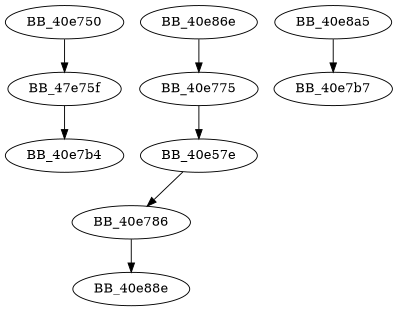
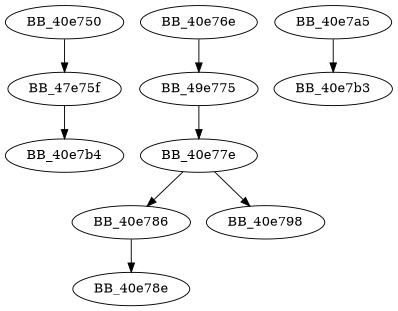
(199, 22) -> (199, 22)
(333, 22) -> (333, 22)
(199, 89) -> (199, 89)
(333, 89) -> (333, 89)
(199, 156) -> (199, 156)
none -> (266, 222)
(131, 289) -> (131, 289)
